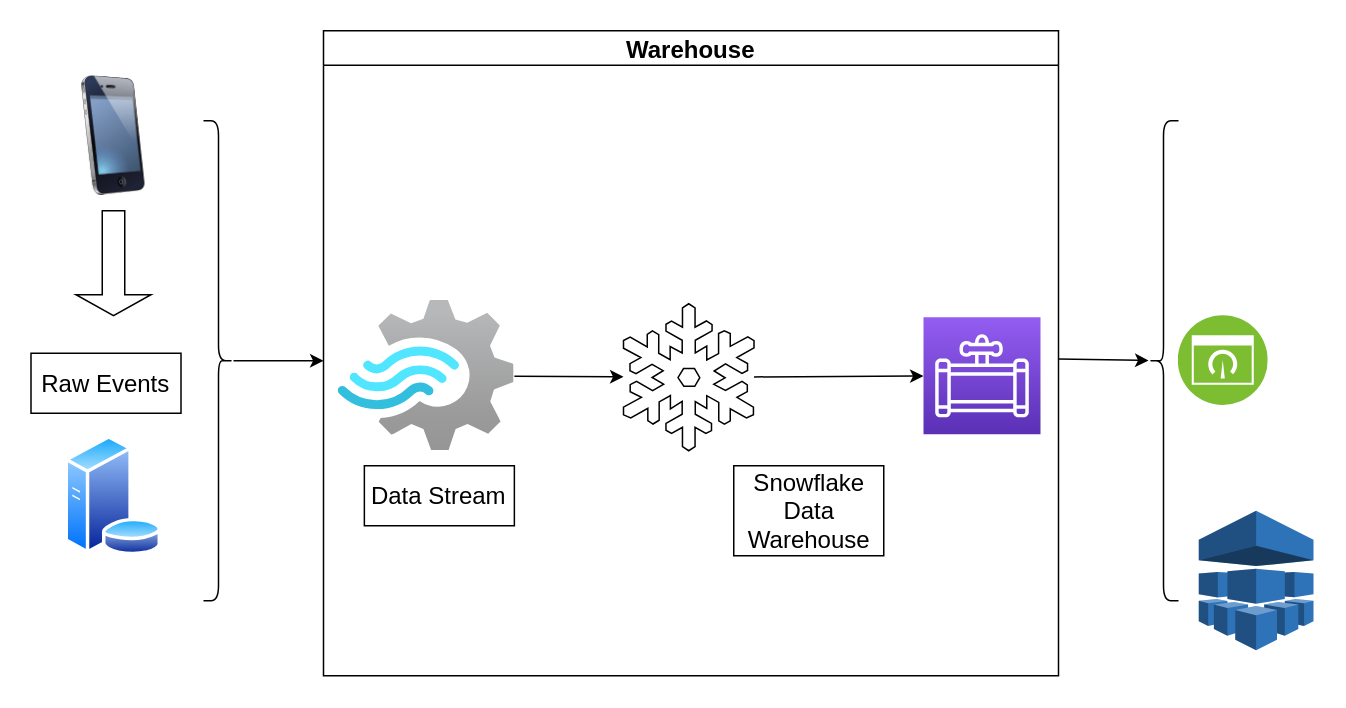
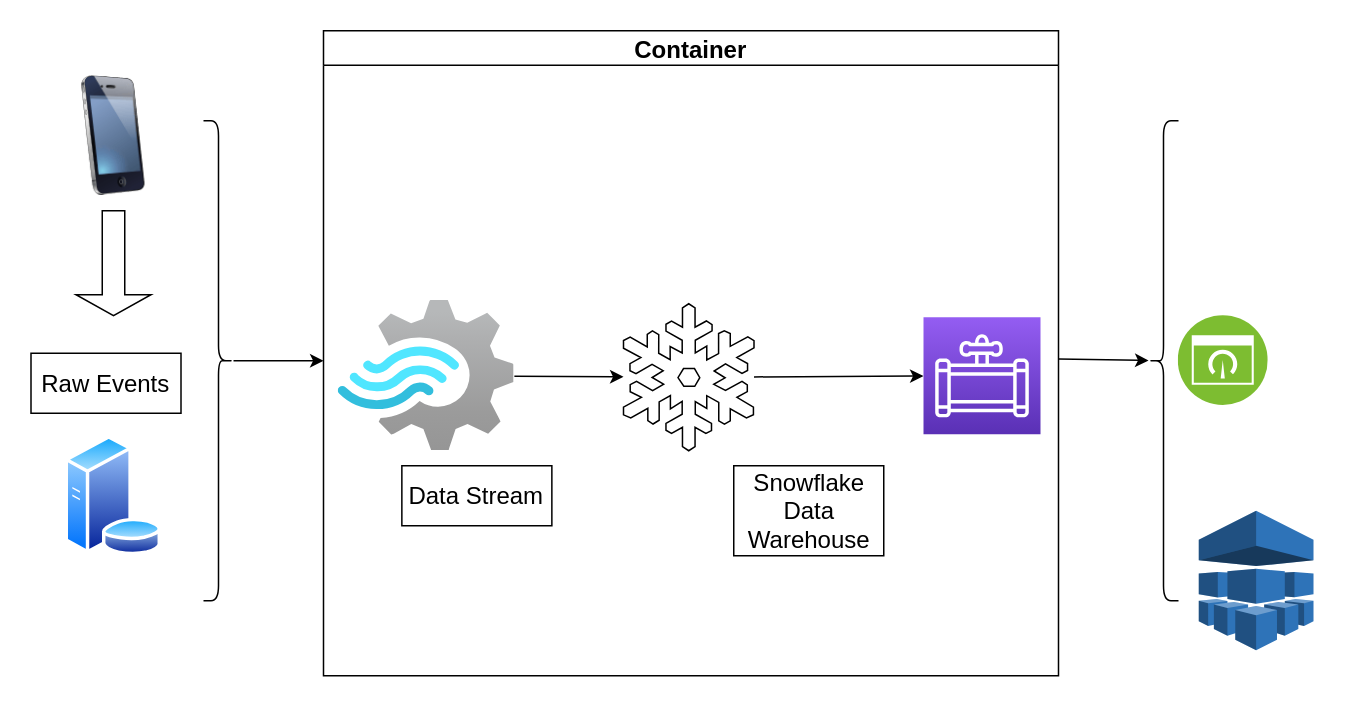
(690, 50) -> (690, 50)
(439, 496) -> (477, 496)
